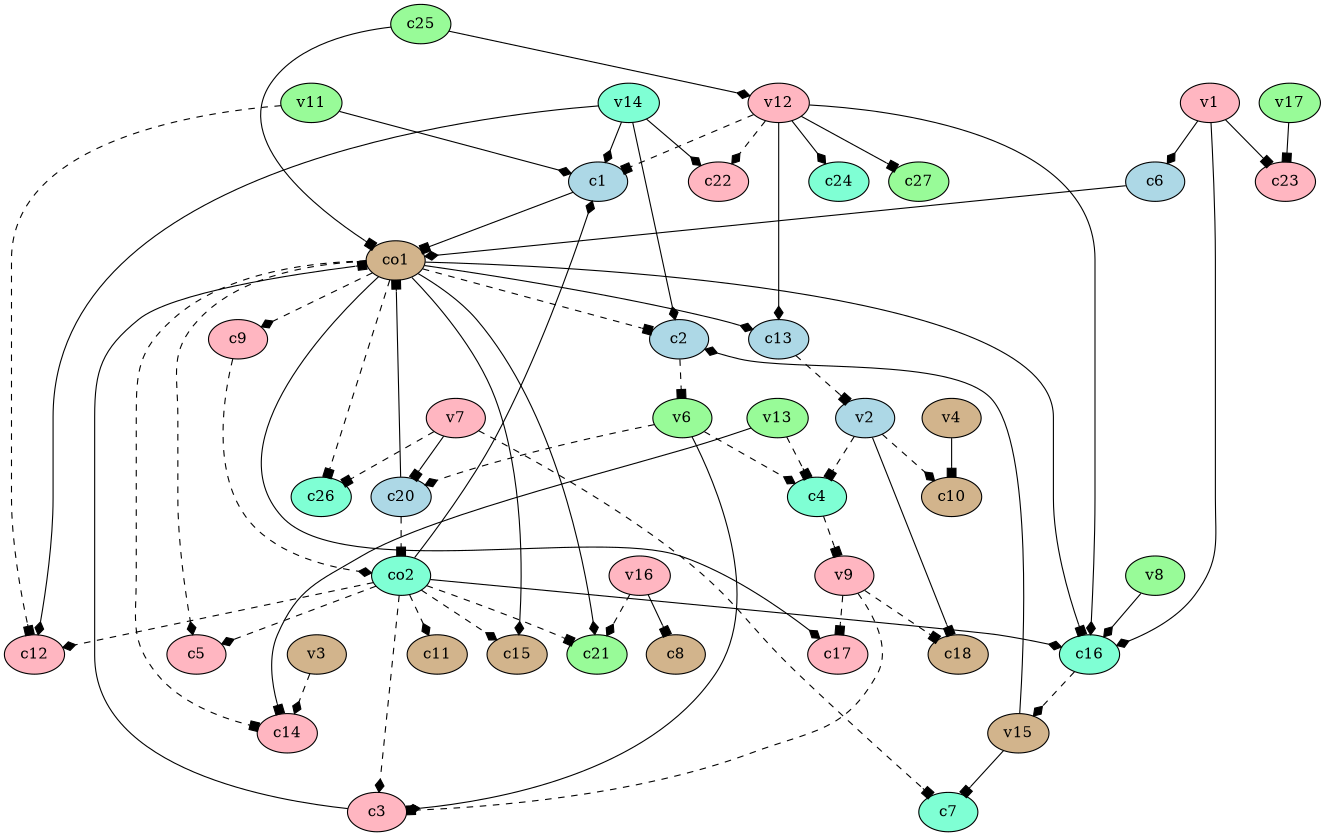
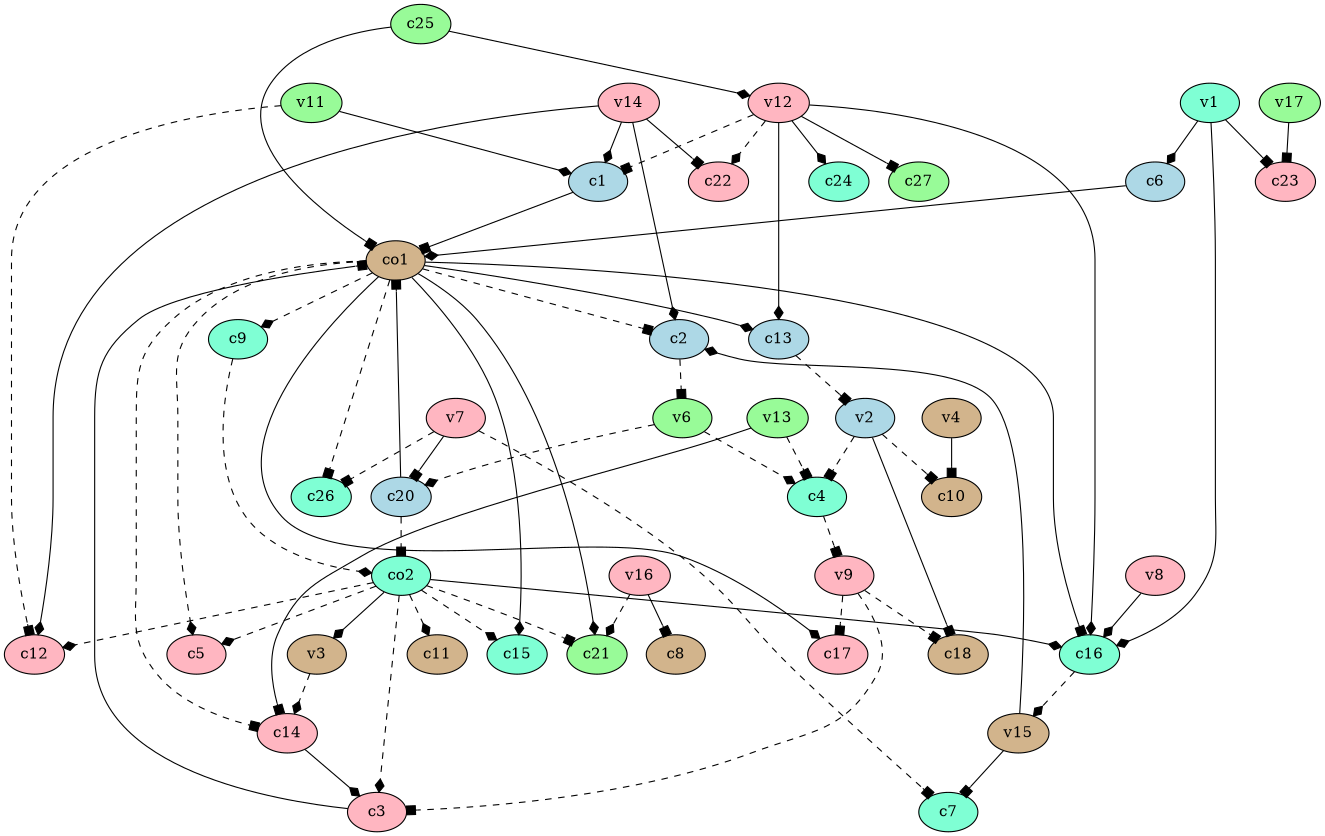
(629, 103) -> (629, 103)
(1210, 103) -> (1210, 103)
(669, 139) -> (669, 139)
(238, 339) -> (238, 339)
(517, 394) -> (364, 611)
(904, 454) -> (904, 454)
(1155, 576) -> (1155, 576)
(517, 654) -> (517, 654)
(688, 706) -> (327, 768)
